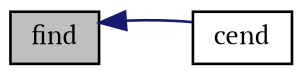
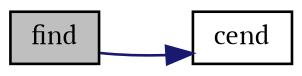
(159, 20) -> (133, 55)
